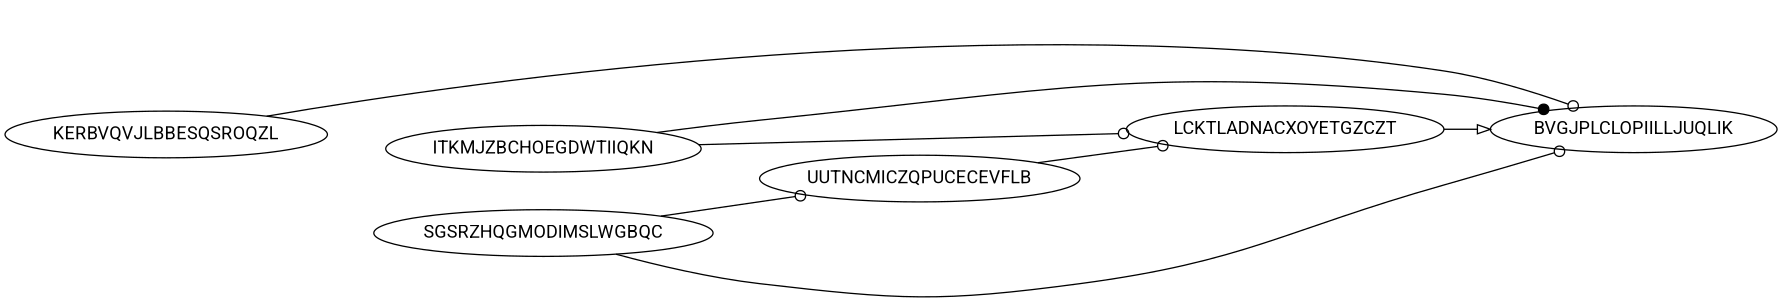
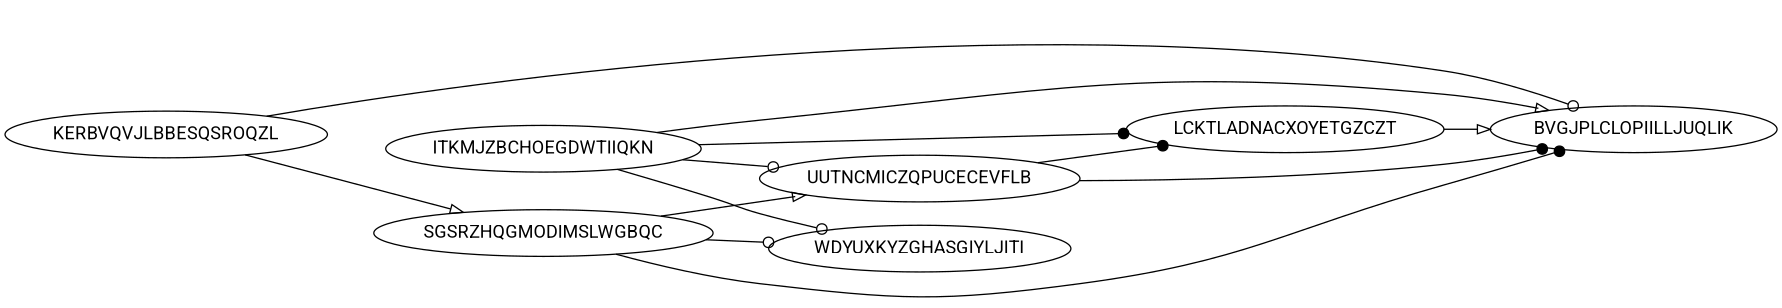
(1097, 86) -> (1097, 86)
(909, 139) -> (909, 139)
(1098, 155) -> (1098, 155)
none -> (725, 163)
none -> (1309, 175)
none -> (348, 182)
(728, 206) -> (715, 208)
none -> (920, 249)
(1092, 282) -> (1092, 282)
